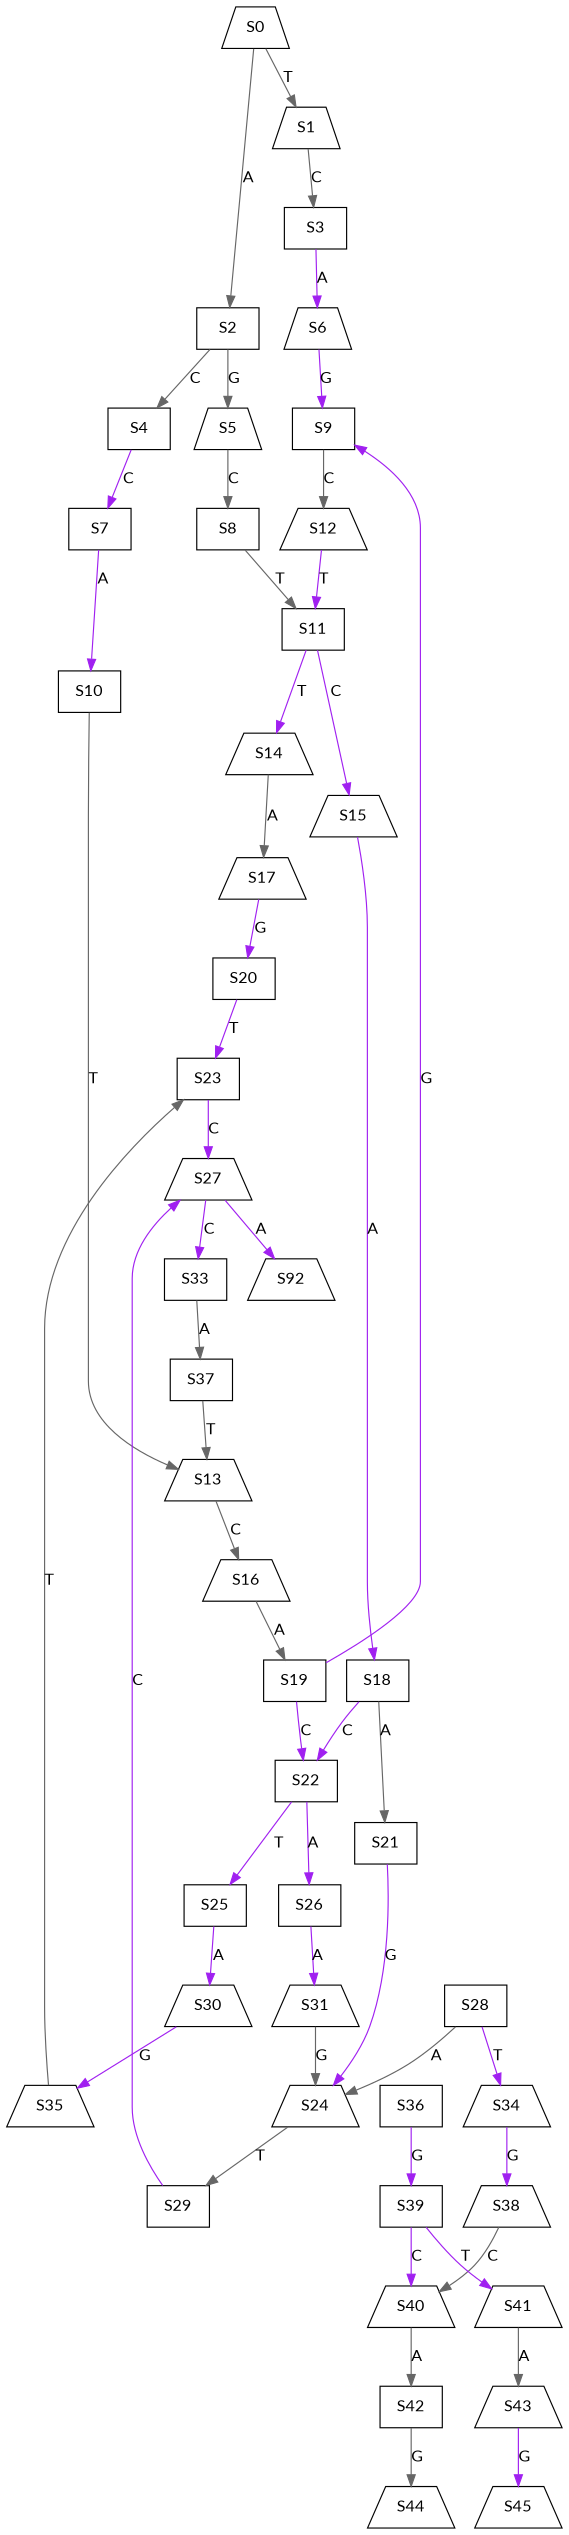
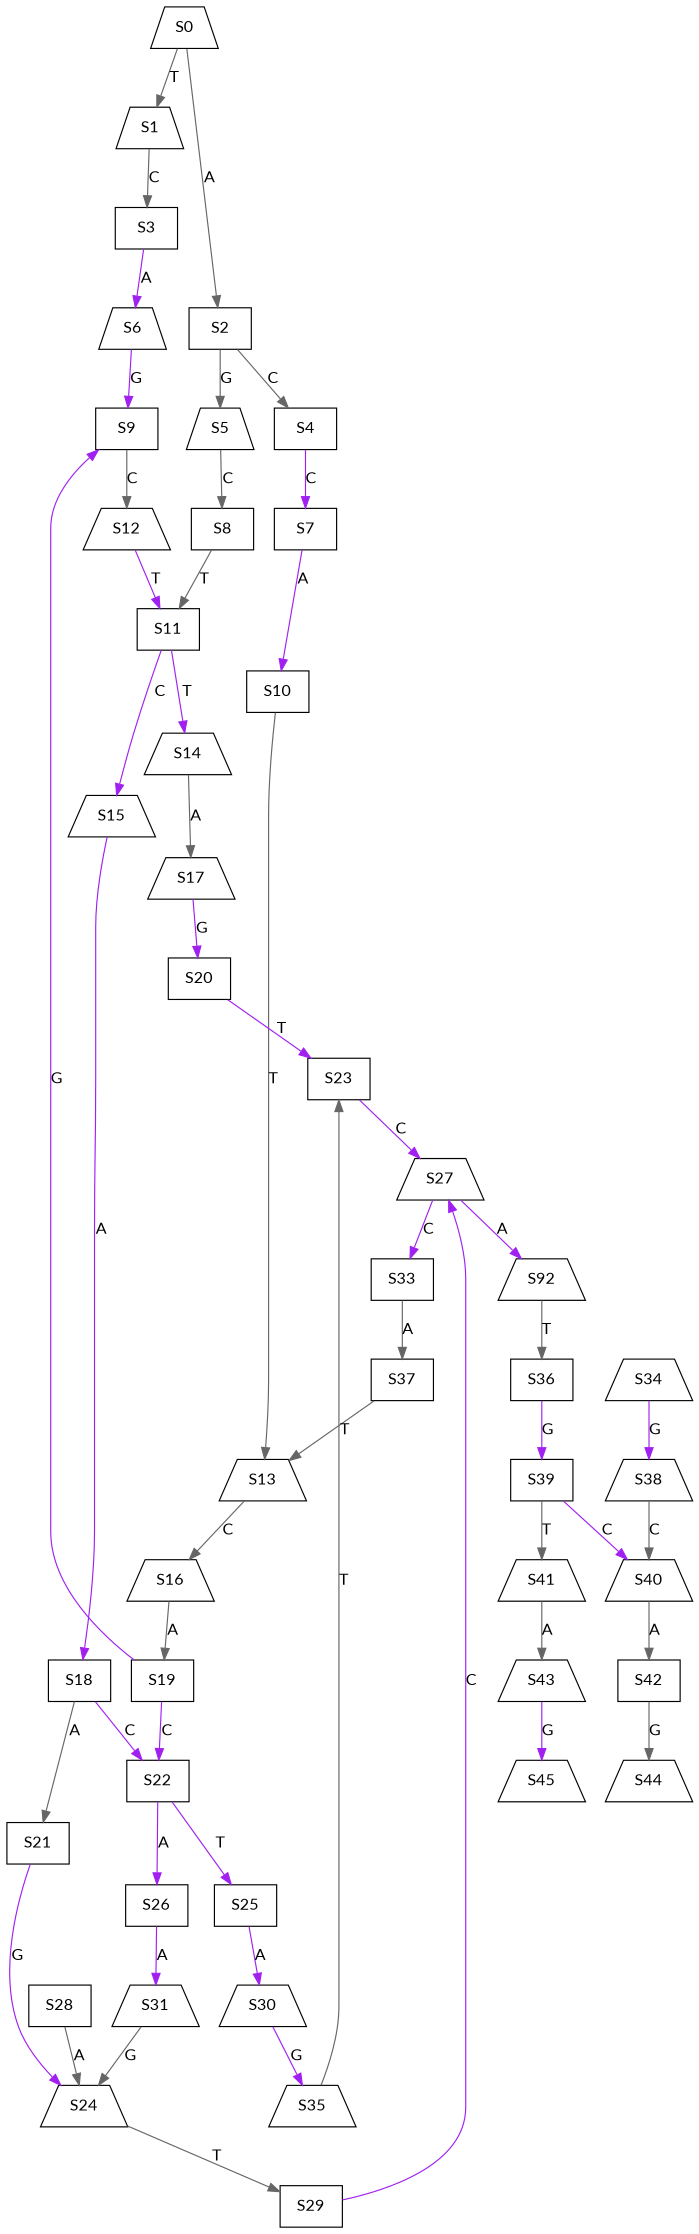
none -> (542, 1324)
(490, 2050) -> none
(452, 2257) -> (542, 1525)
